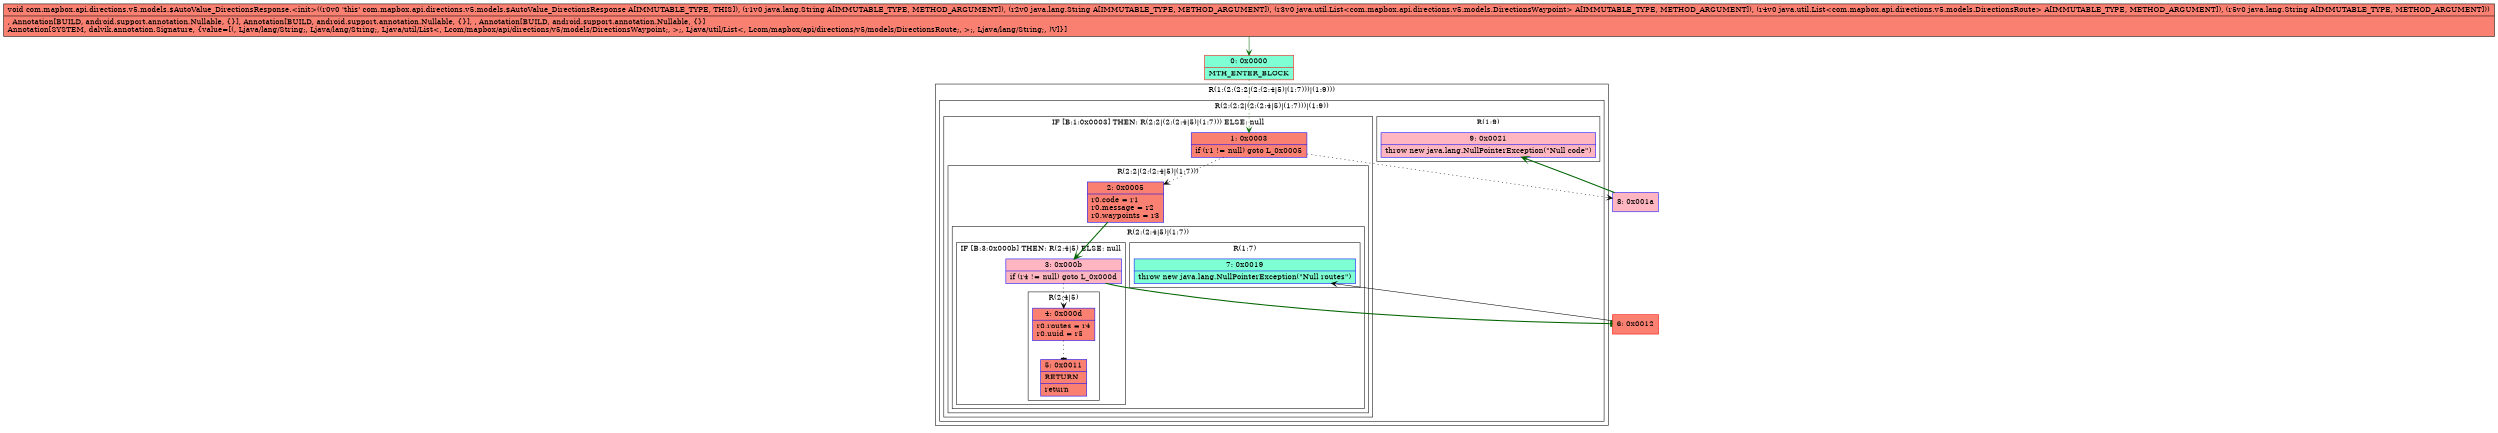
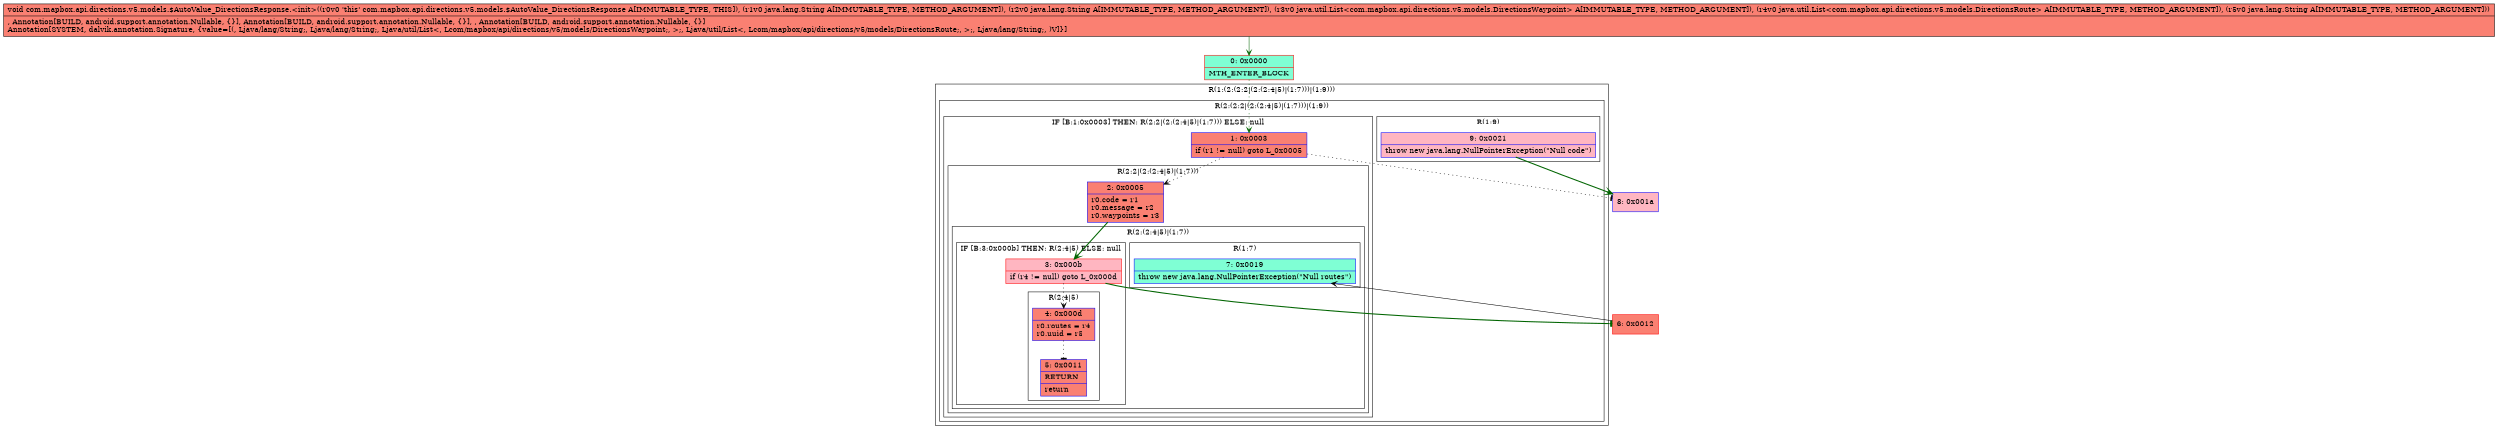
(1458, 176) -> (1458, 176)
(1571, 176) -> (1562, 175)
(1064, 271) -> (1064, 271)
